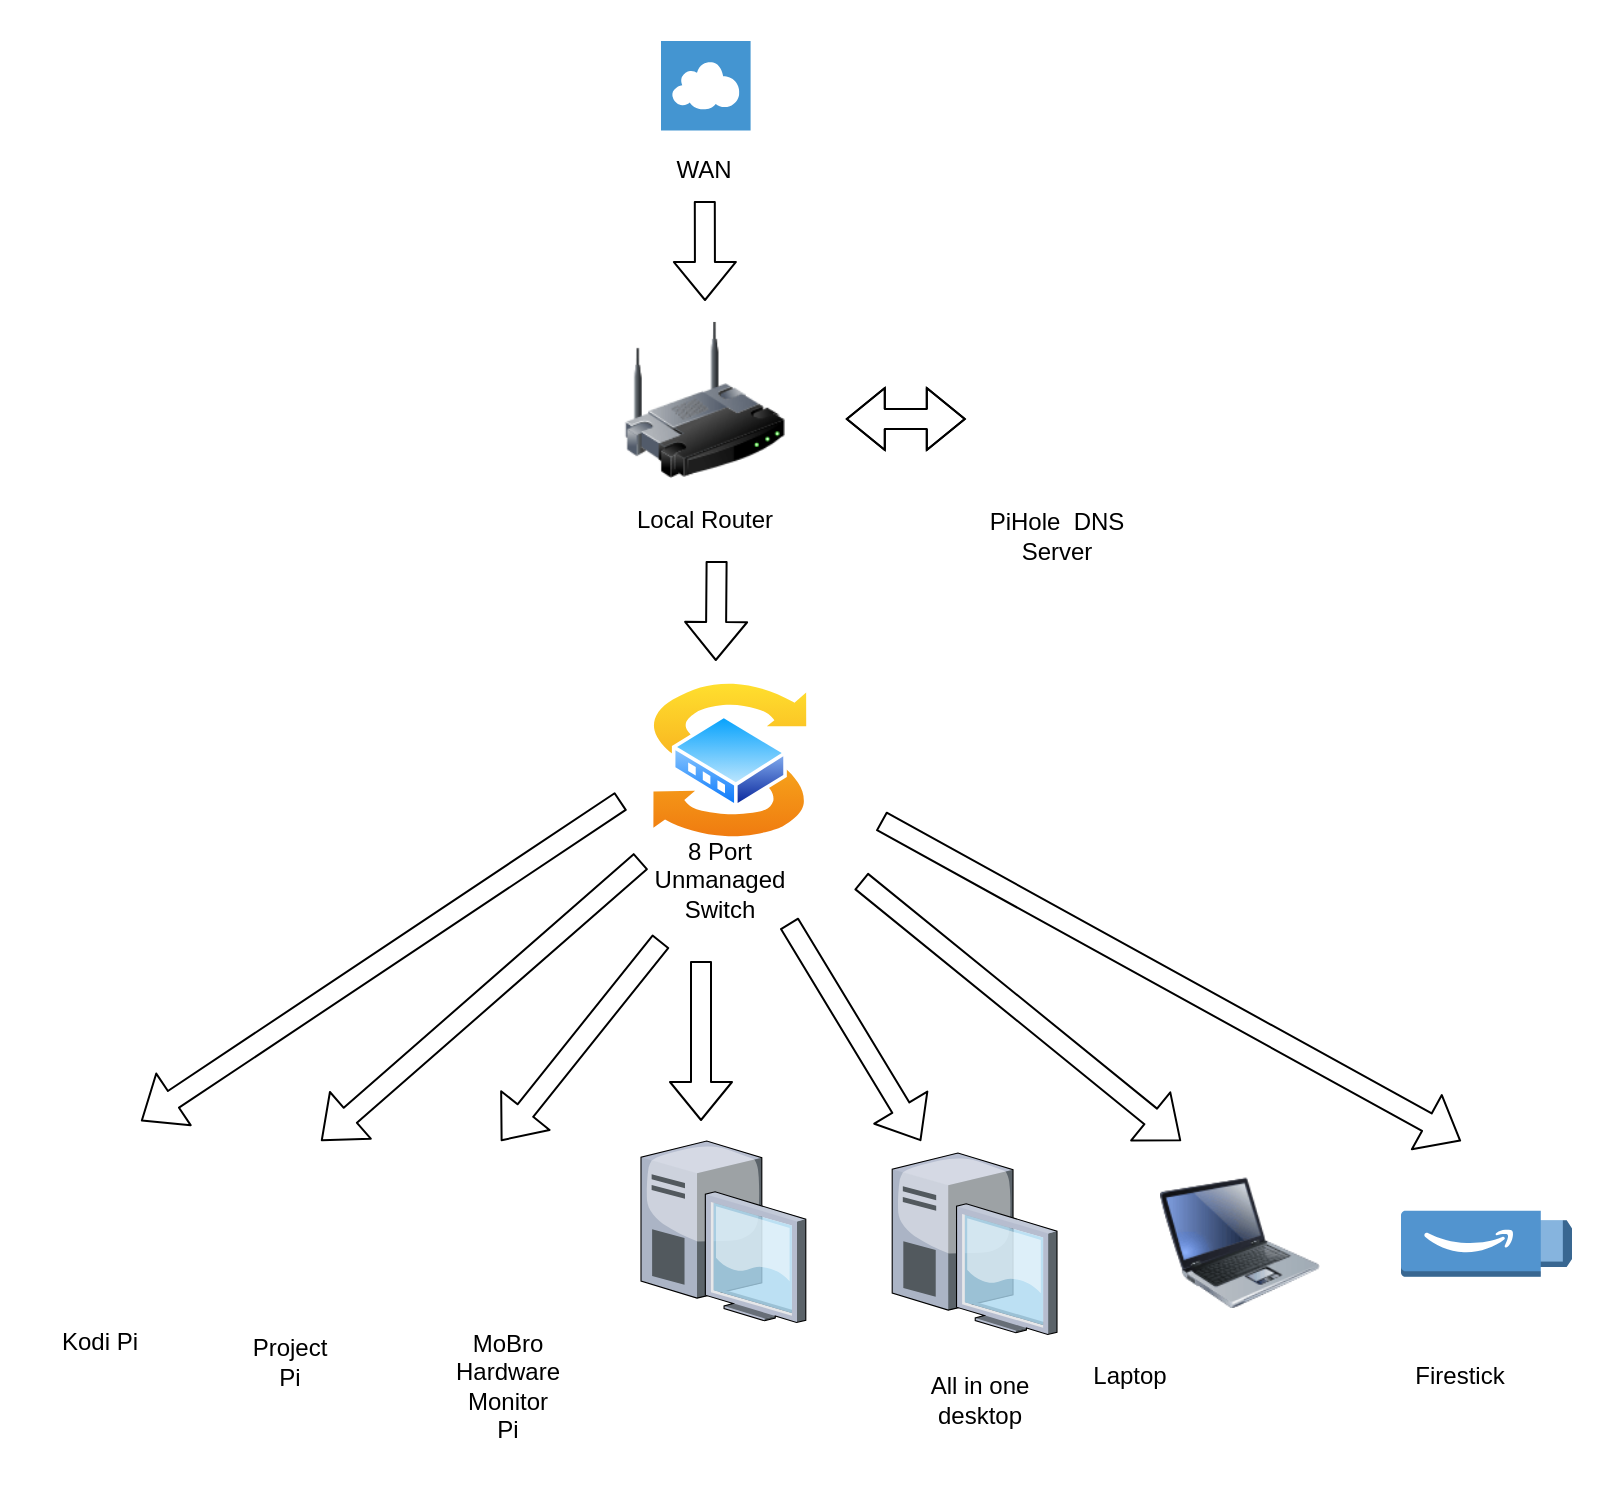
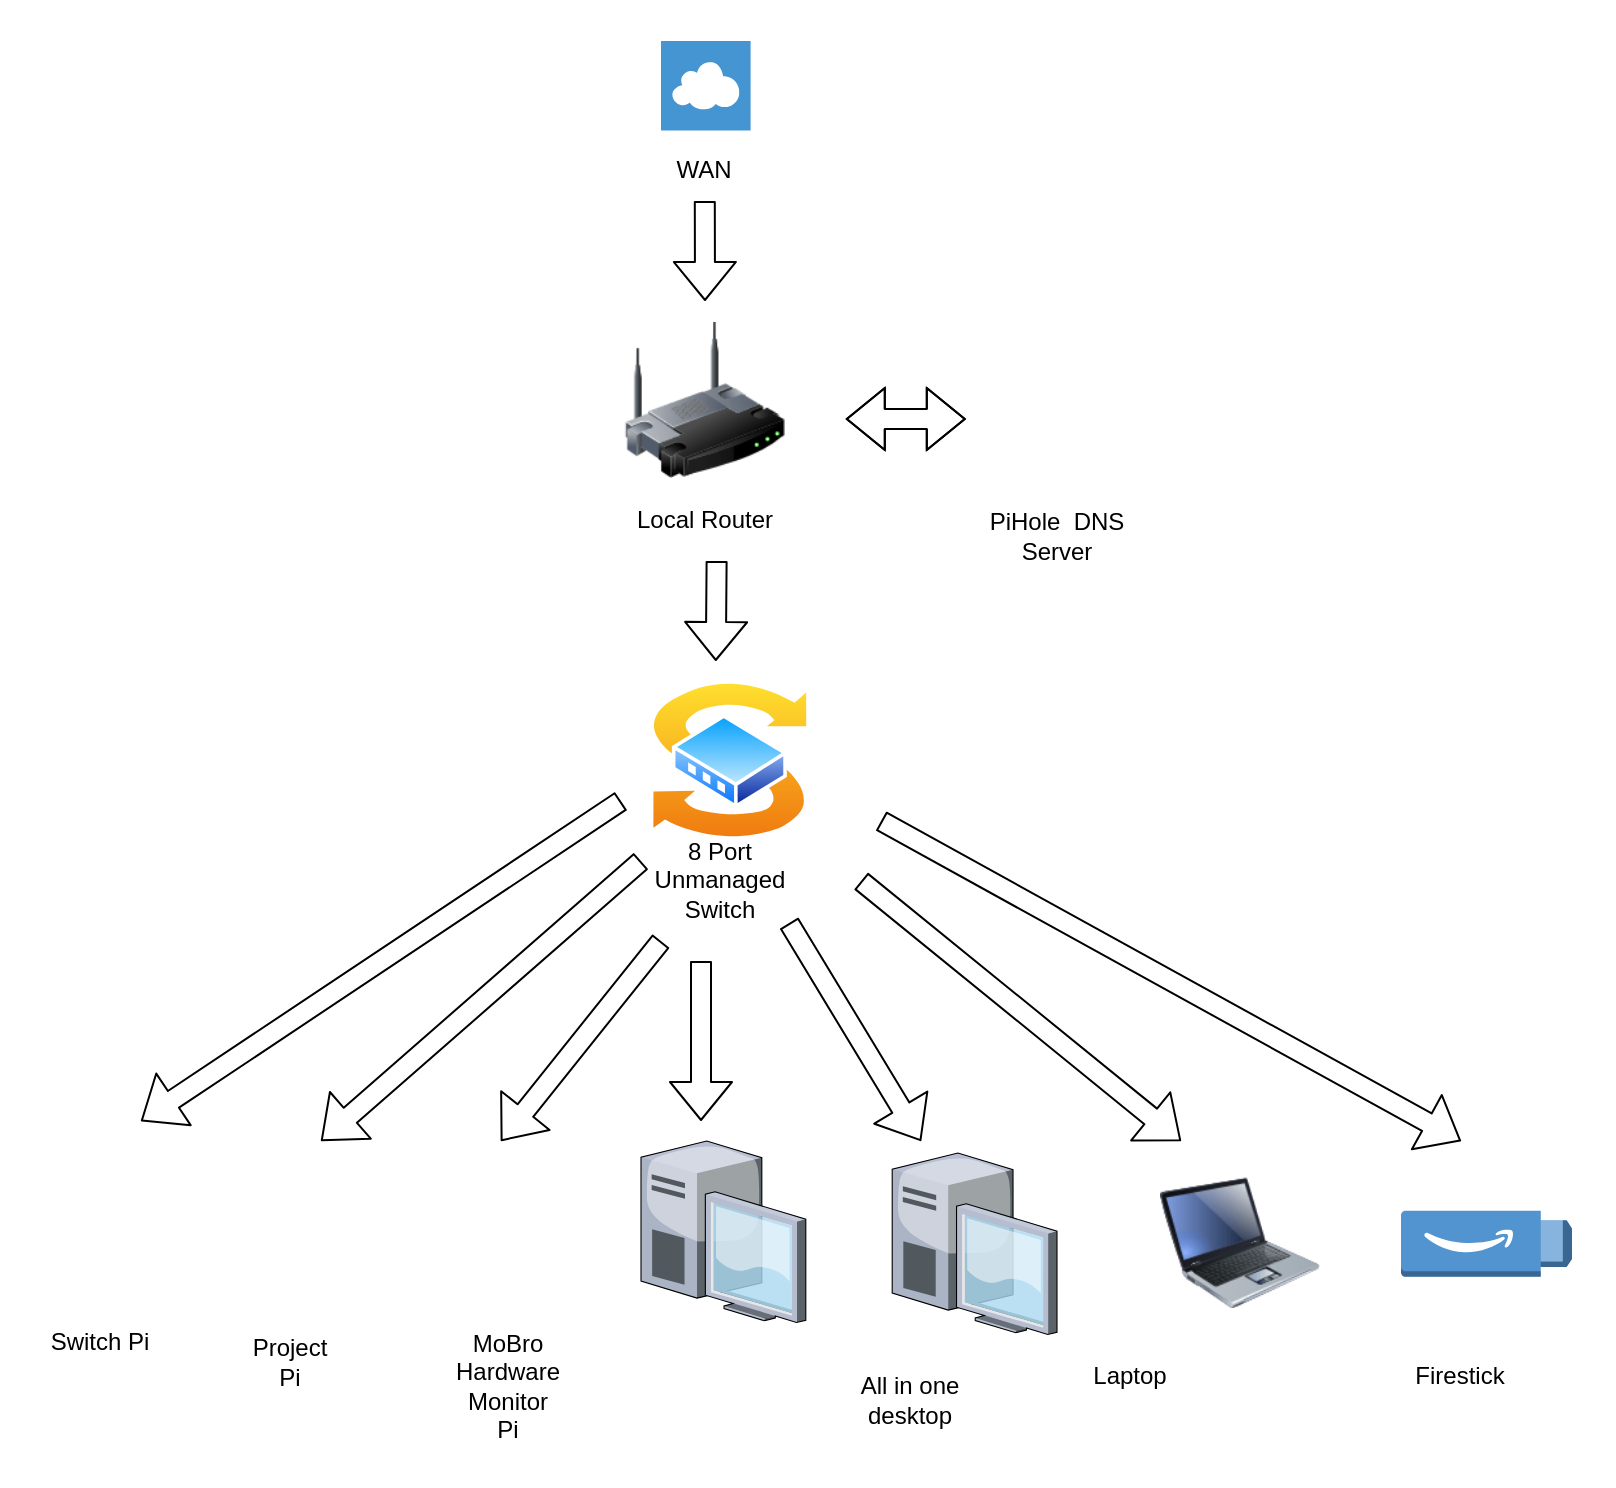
(101, 1343) -> (101, 1343)
(981, 1400) -> (911, 1400)
